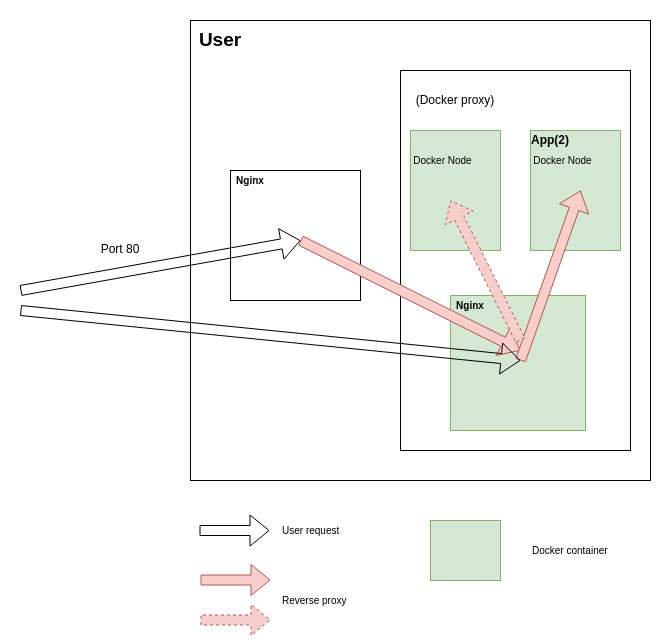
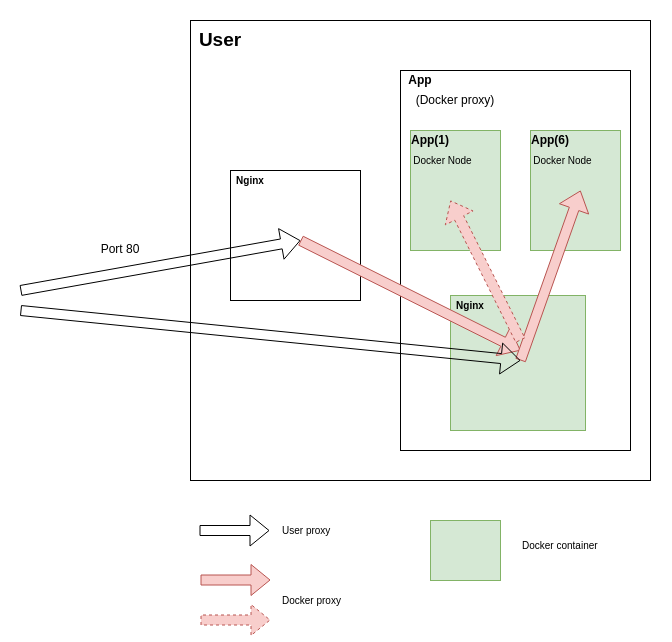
none -> (421, 81)
none -> (431, 141)
(551, 141) -> (551, 141)
(315, 531) -> (309, 531)
(571, 551) -> (561, 546)
(317, 601) -> (315, 601)
